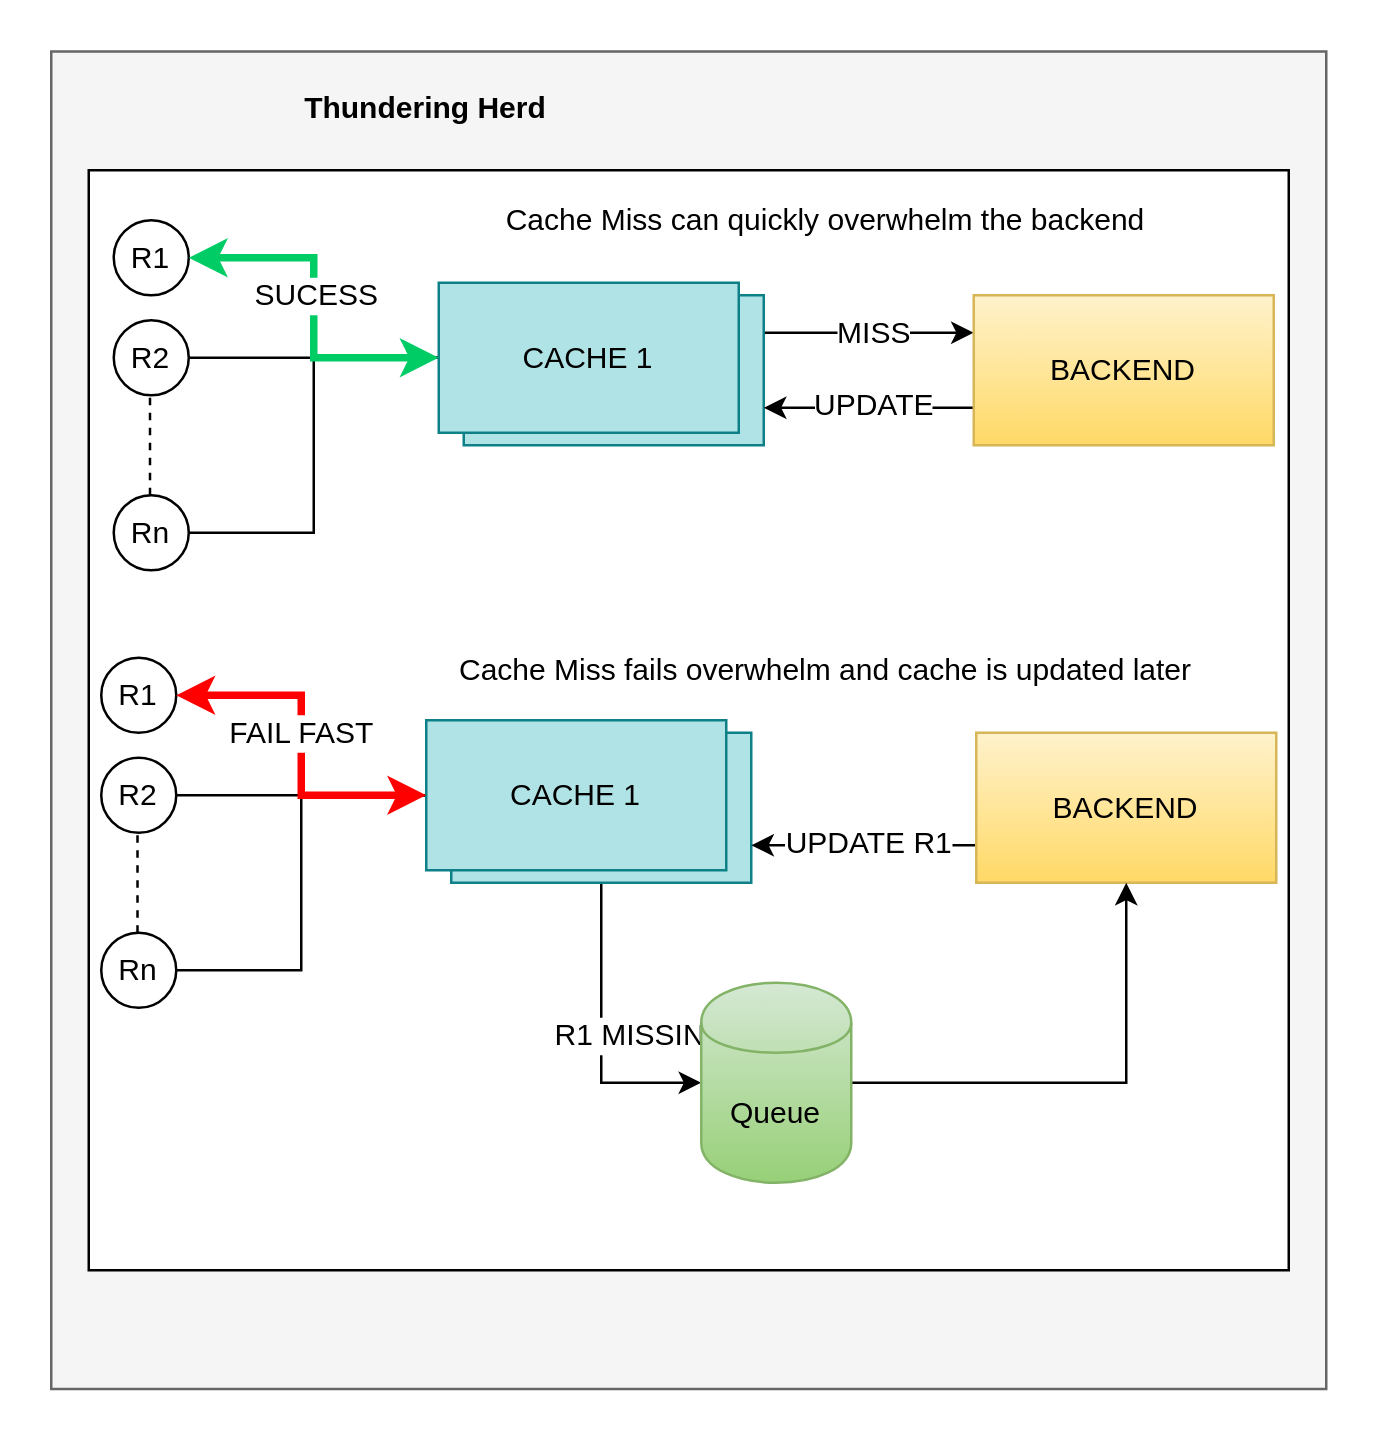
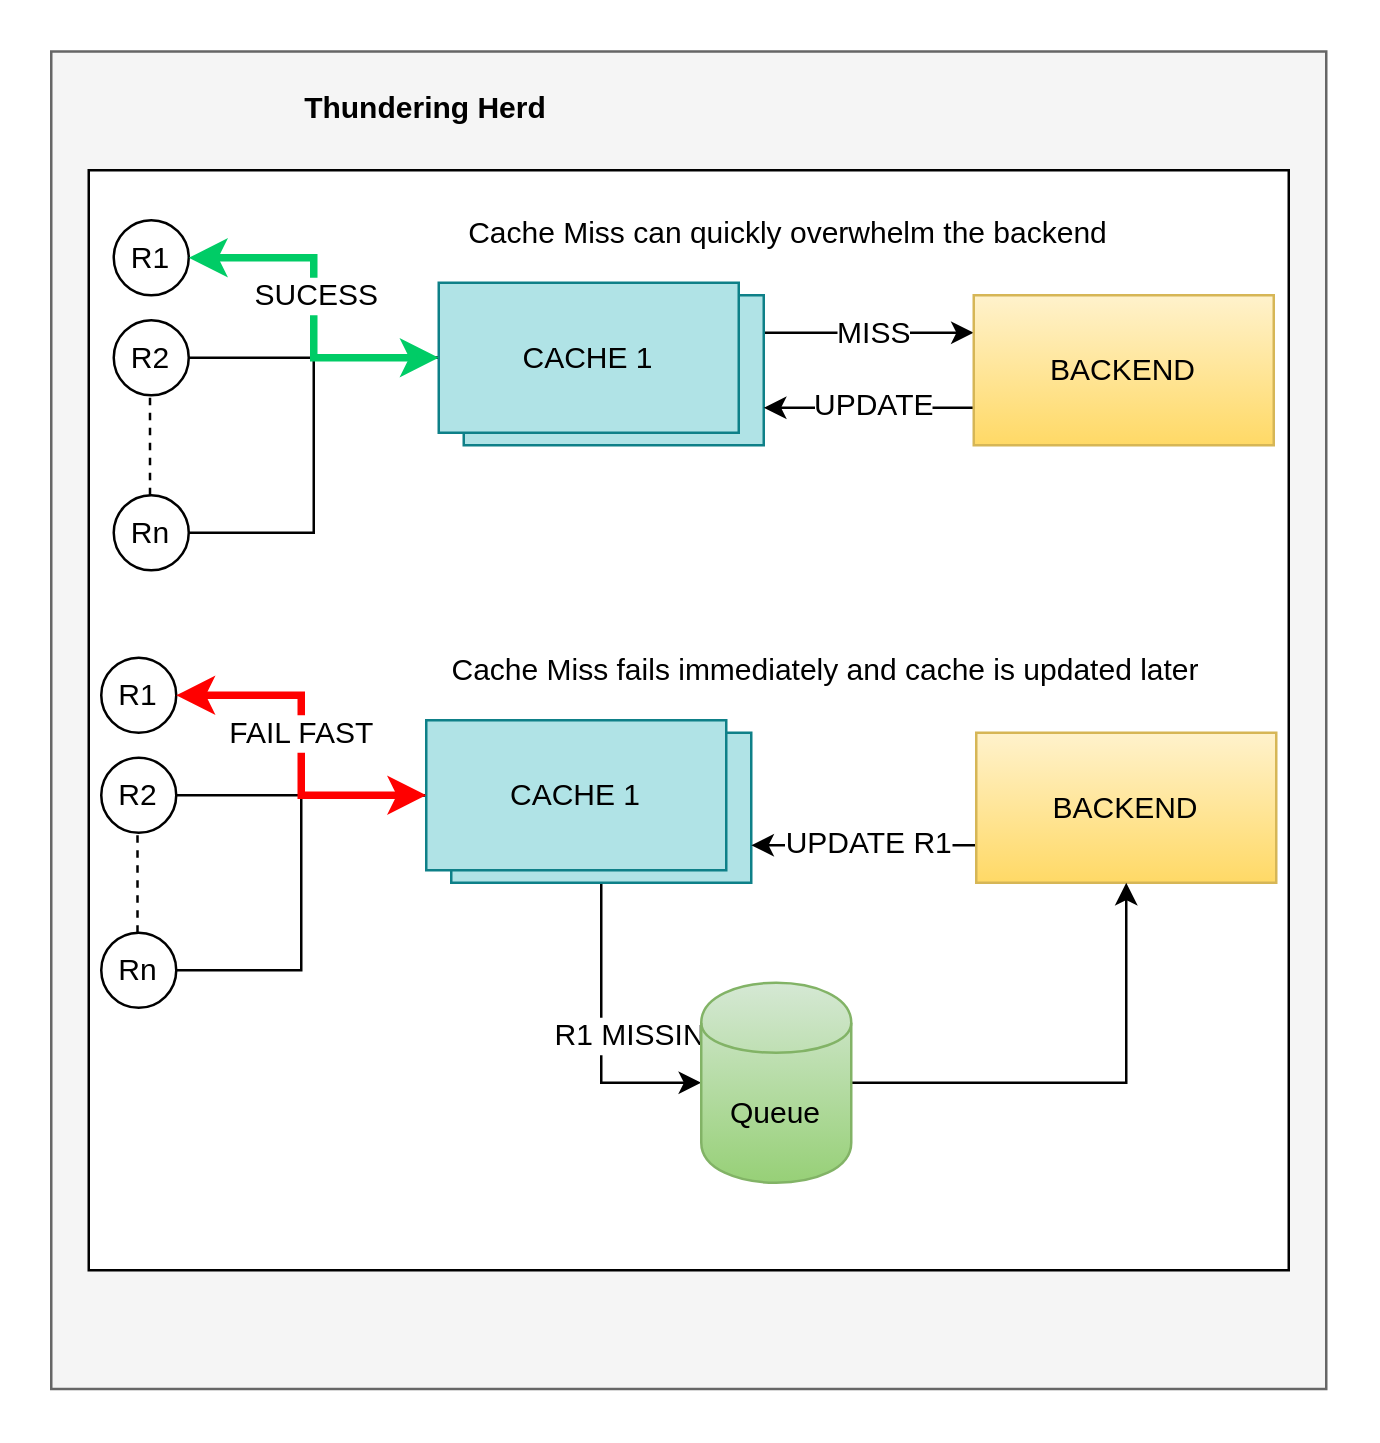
(826, 220) -> (789, 233)
(826, 671) -> (826, 671)
